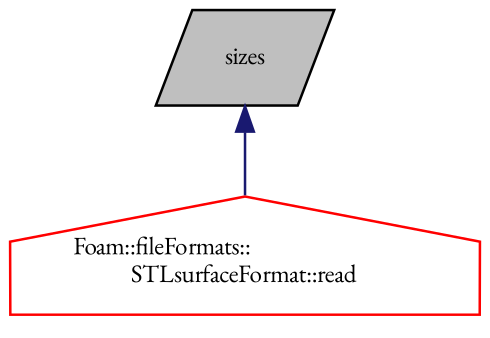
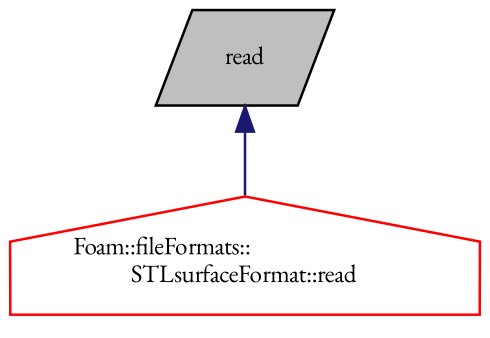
(245, 58) -> (245, 58)
